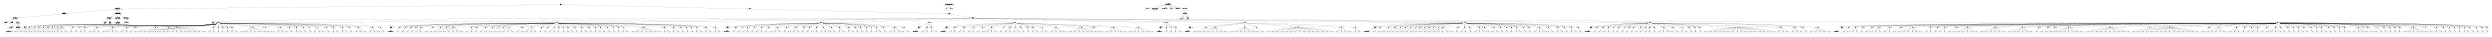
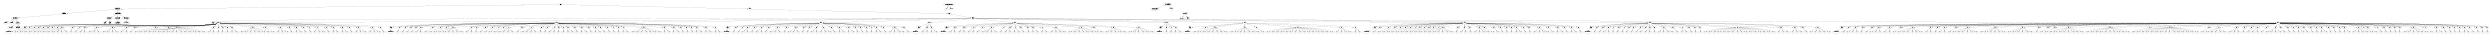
(1147, 9) -> none
(1164, 9) -> none
(1178, 9) -> none
(1185, 9) -> none
